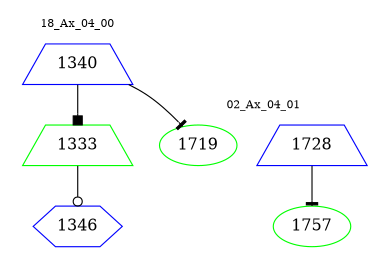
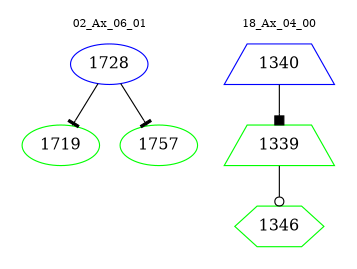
(158, 103) -> (87, 102)
(264, 105) -> (110, 24)
(78, 145) -> (279, 145)
(312, 145) -> (109, 64)
(78, 226) -> (279, 226)
